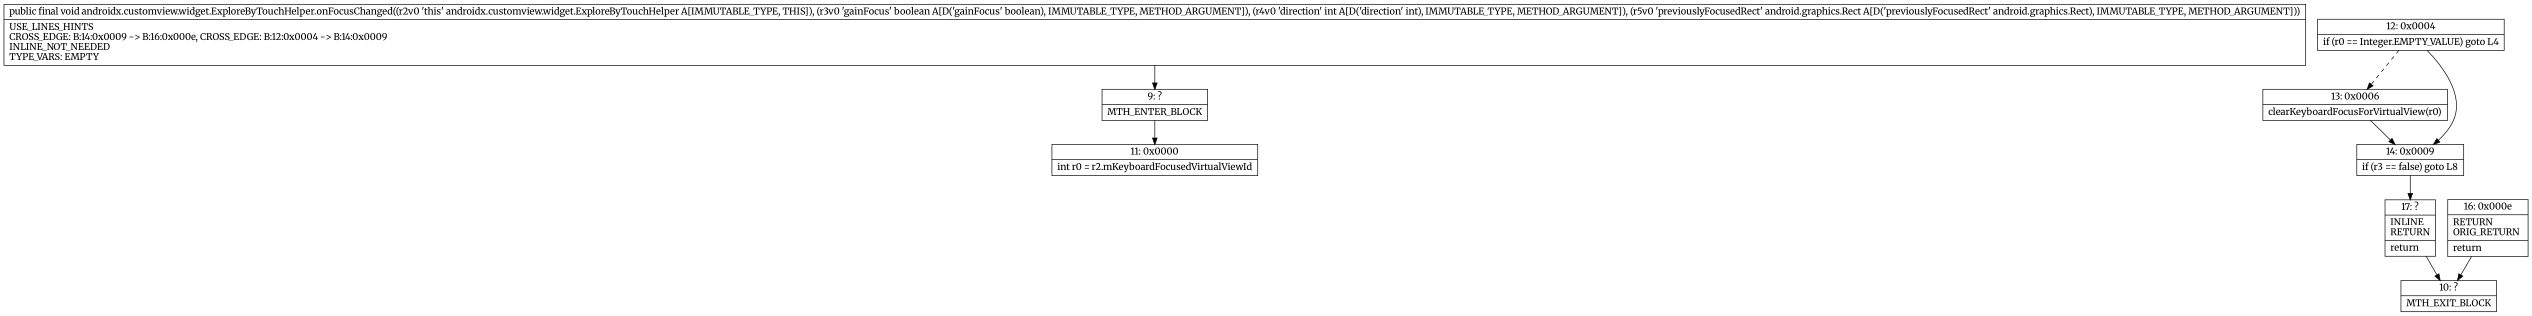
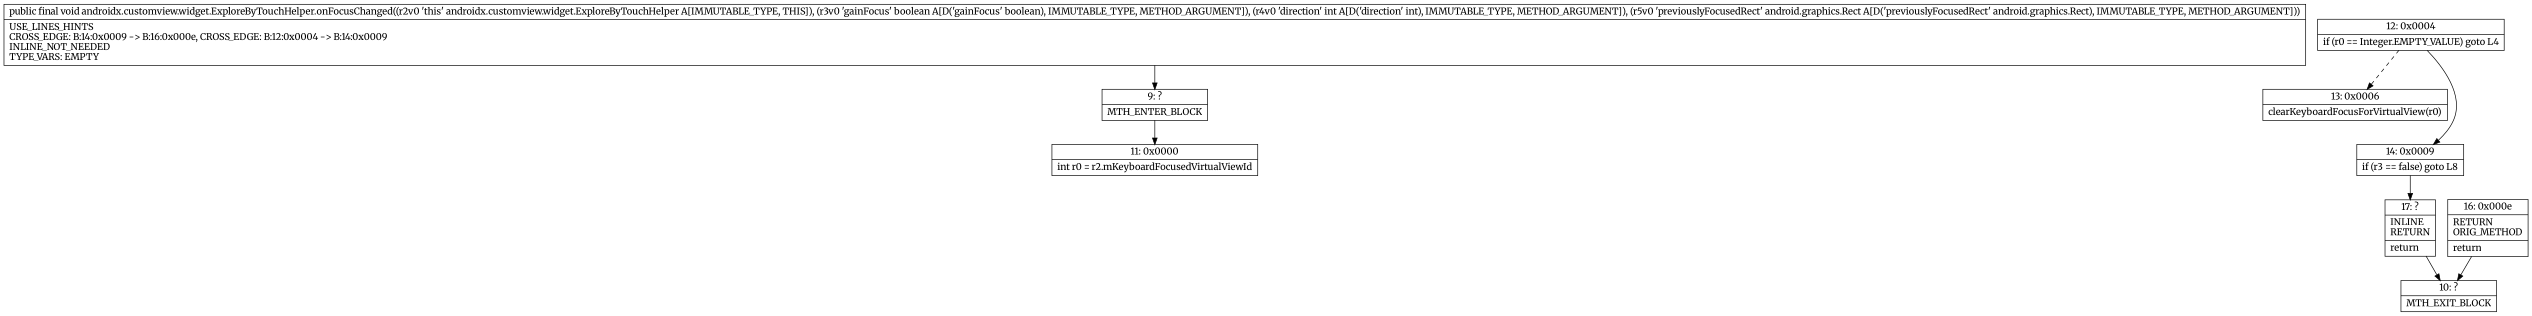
(2380, 130) -> none
(2486, 232) -> (2488, 232)
